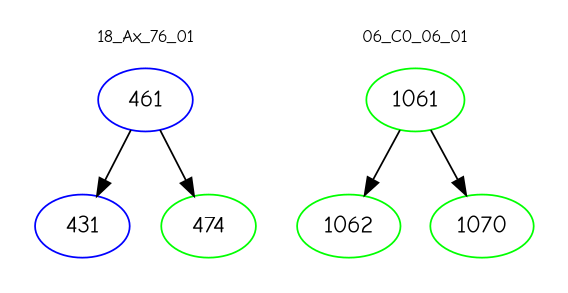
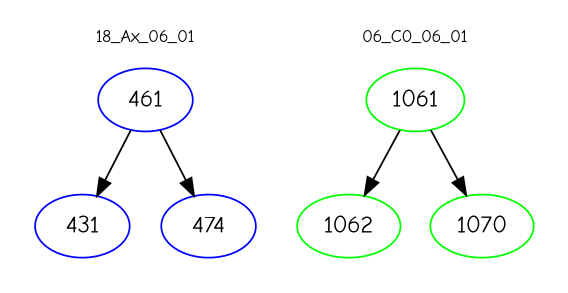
(145, 38) -> (145, 38)
(209, 226) -> (209, 226)
